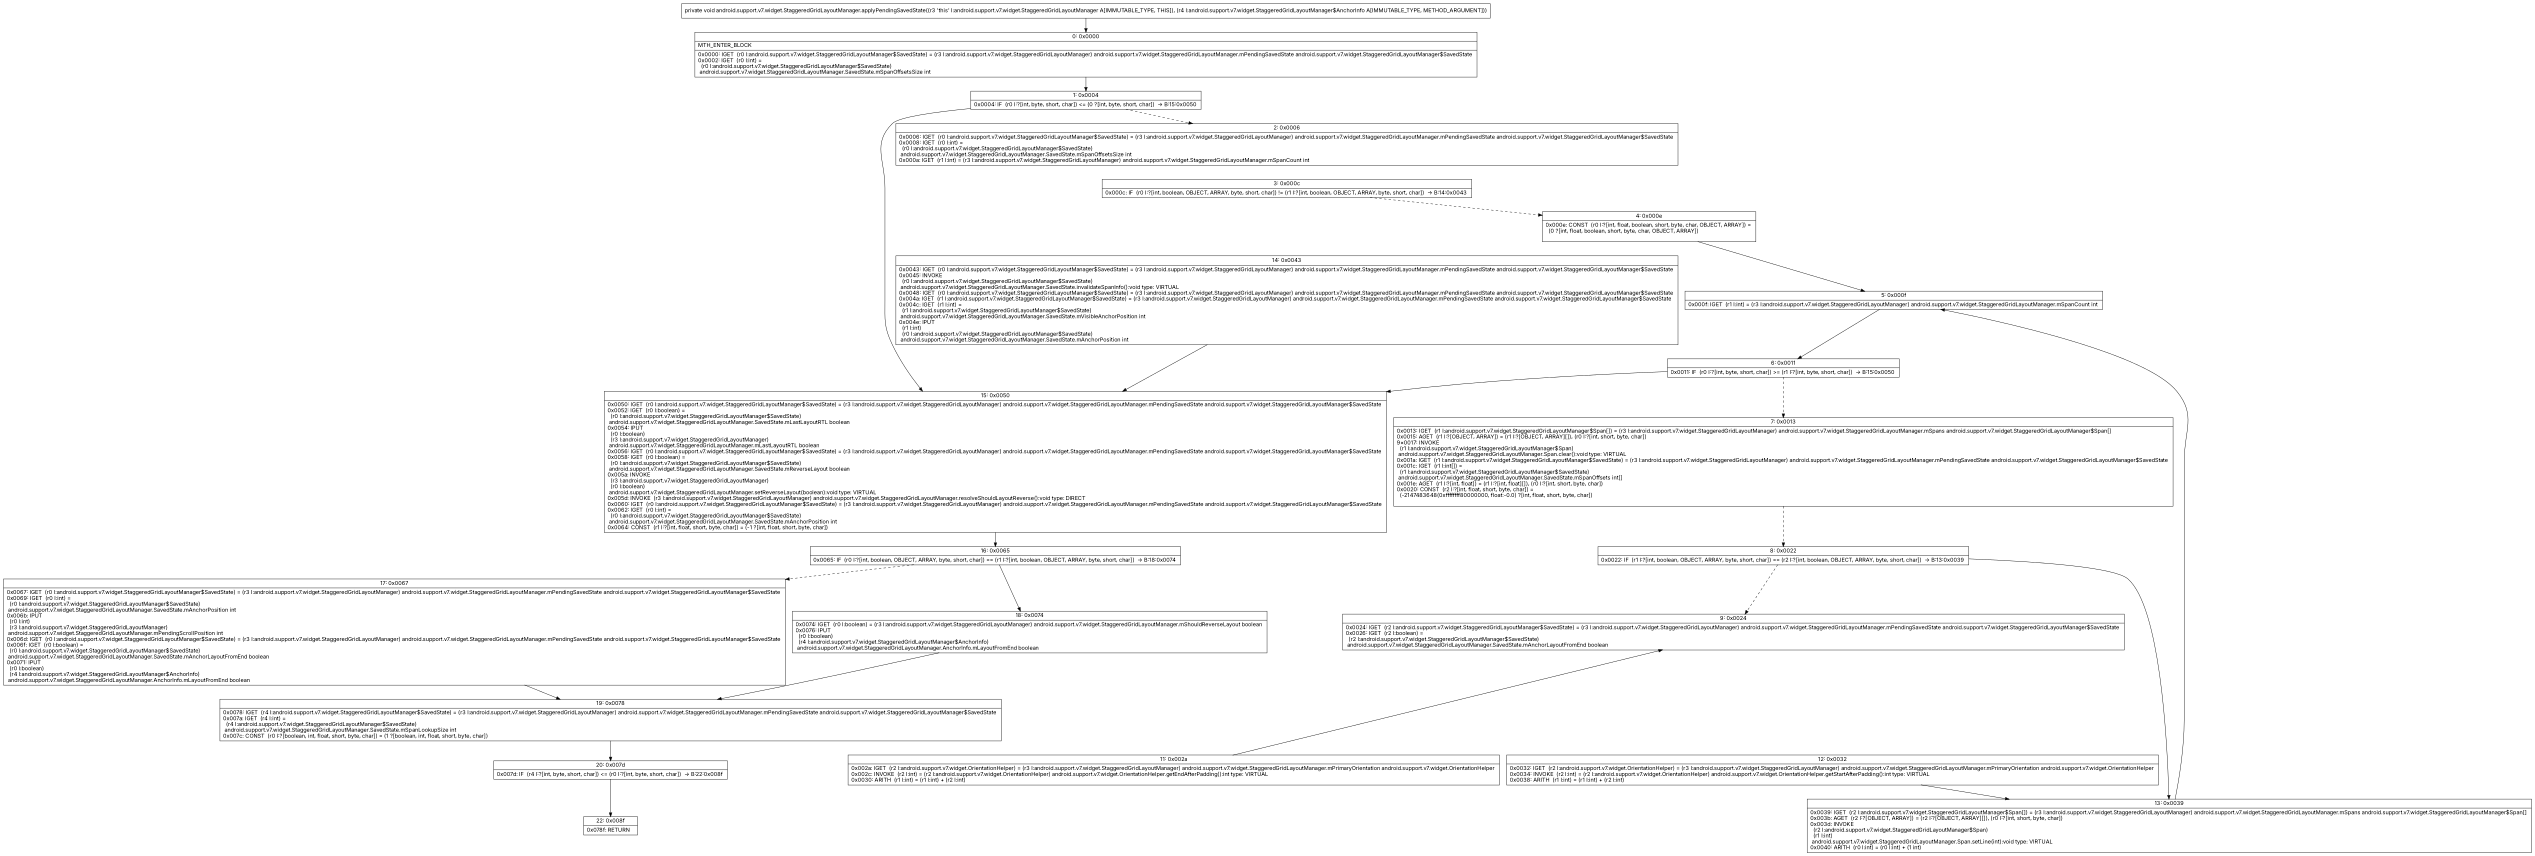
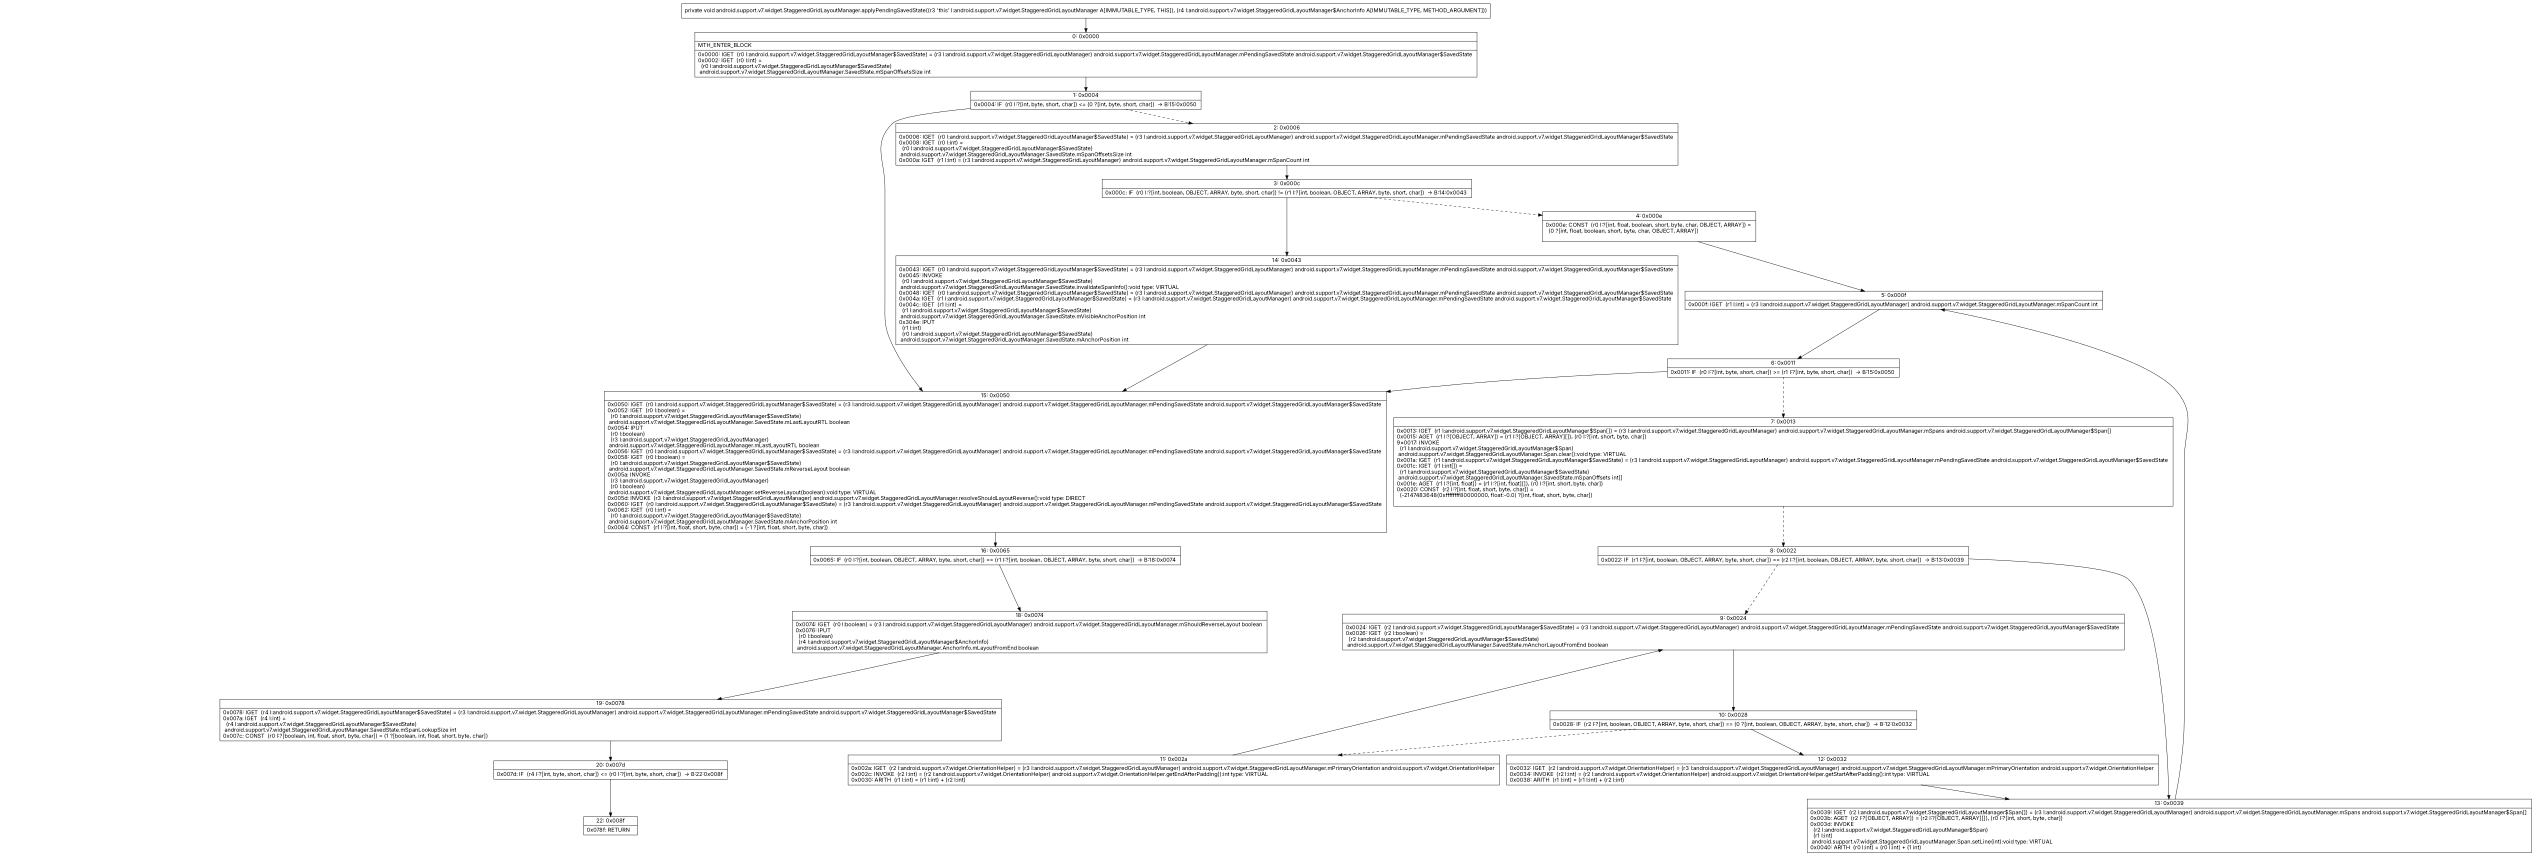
none -> (1287, 170)
none -> (1287, 225)
(919, 322) -> (919, 322)
(394, 632) -> none
none -> (1733, 720)
